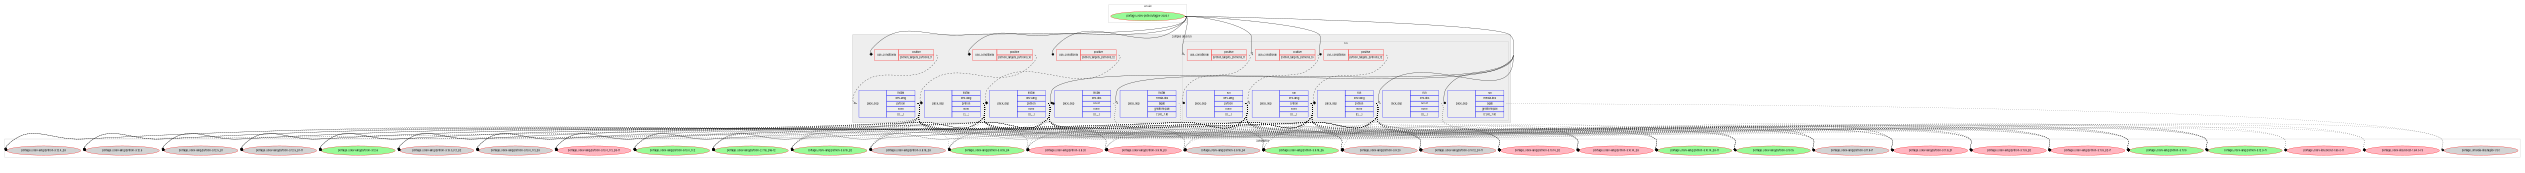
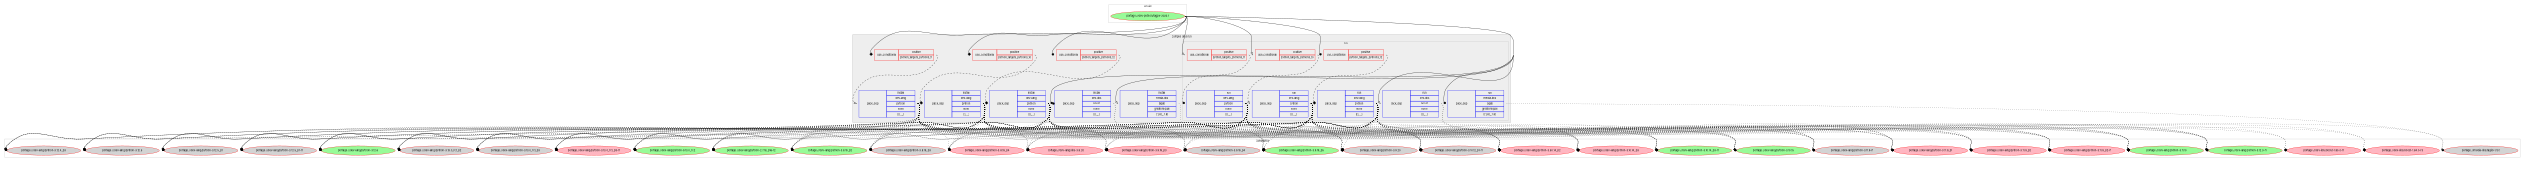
(987, 151) -> (987, 151)
(1066, 151) -> (1066, 151)
(1538, 151) -> (1538, 151)
